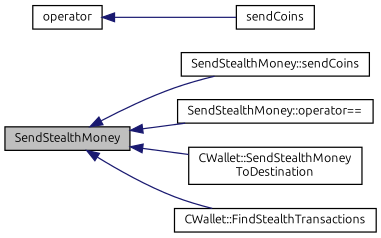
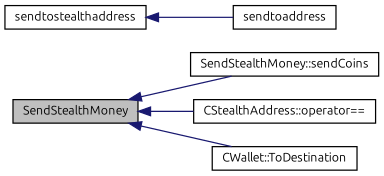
(67, 17) -> (75, 17)
(275, 17) -> (285, 17)
(275, 111) -> (285, 111)
(275, 166) -> none
(275, 220) -> (285, 158)
